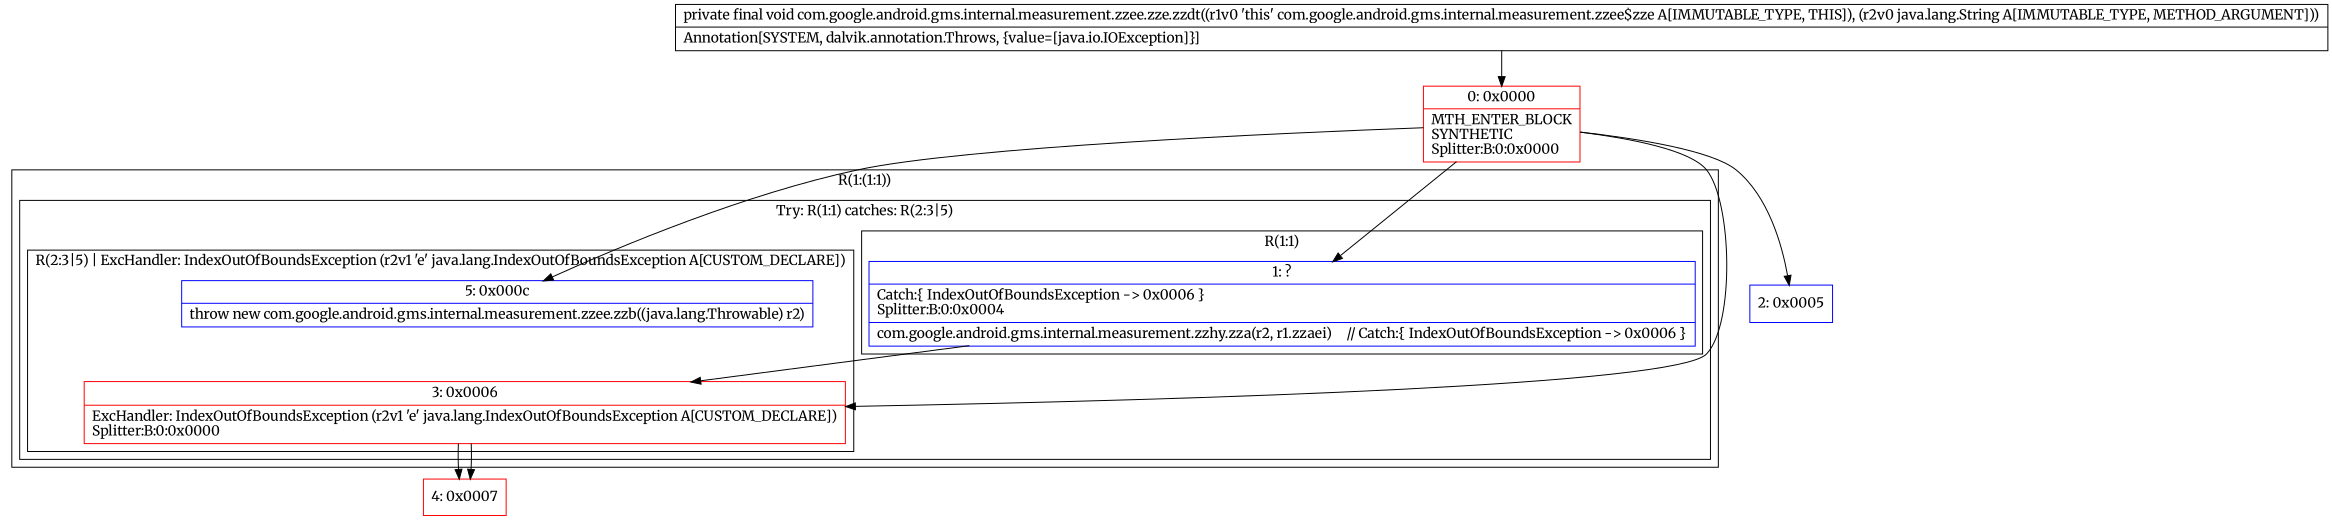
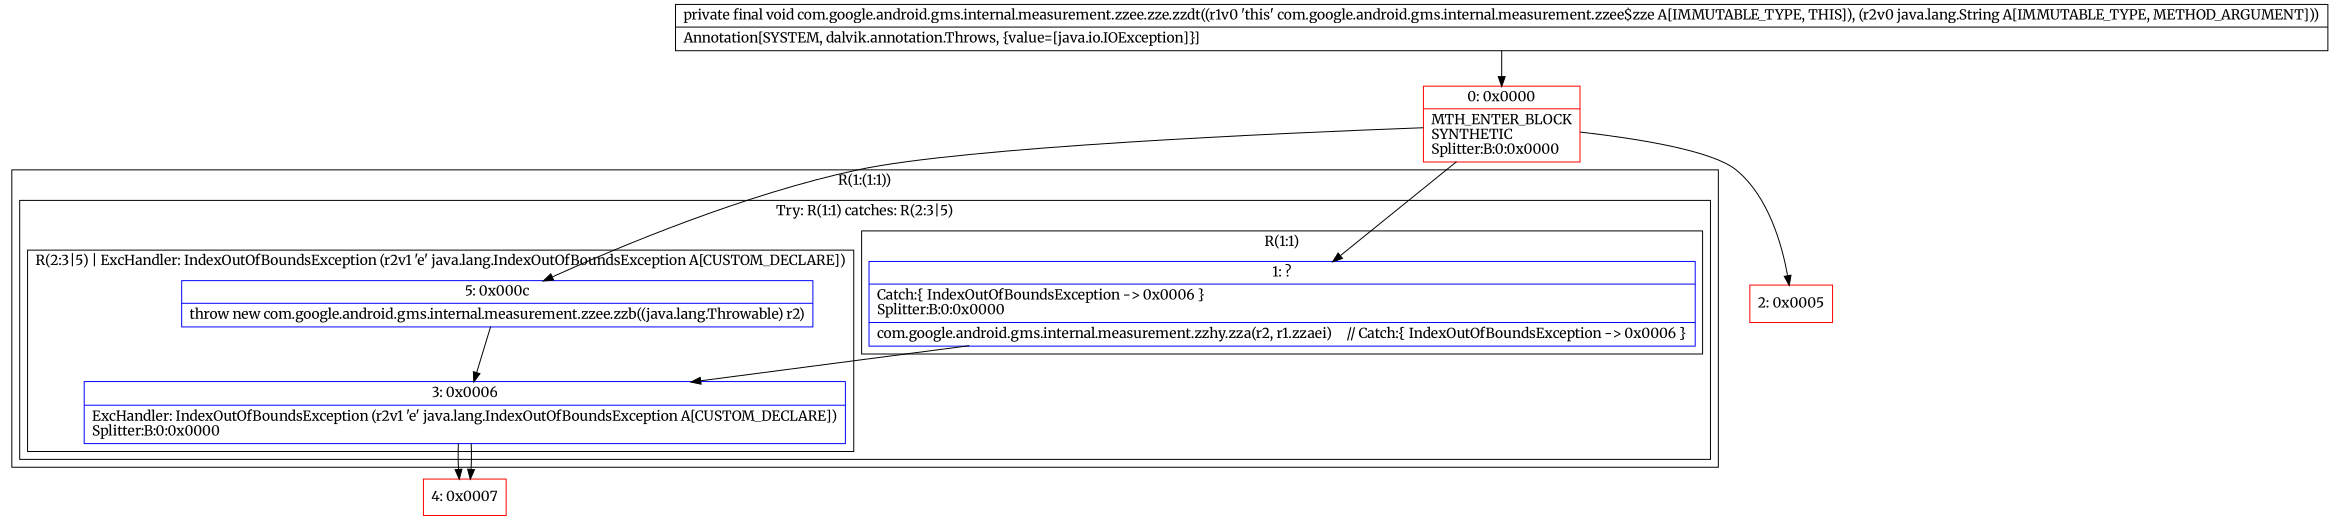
(1791, 304) -> (1791, 304)
(941, 310) -> (941, 310)
(1445, 387) -> (484, 349)
(465, 413) -> (465, 413)
